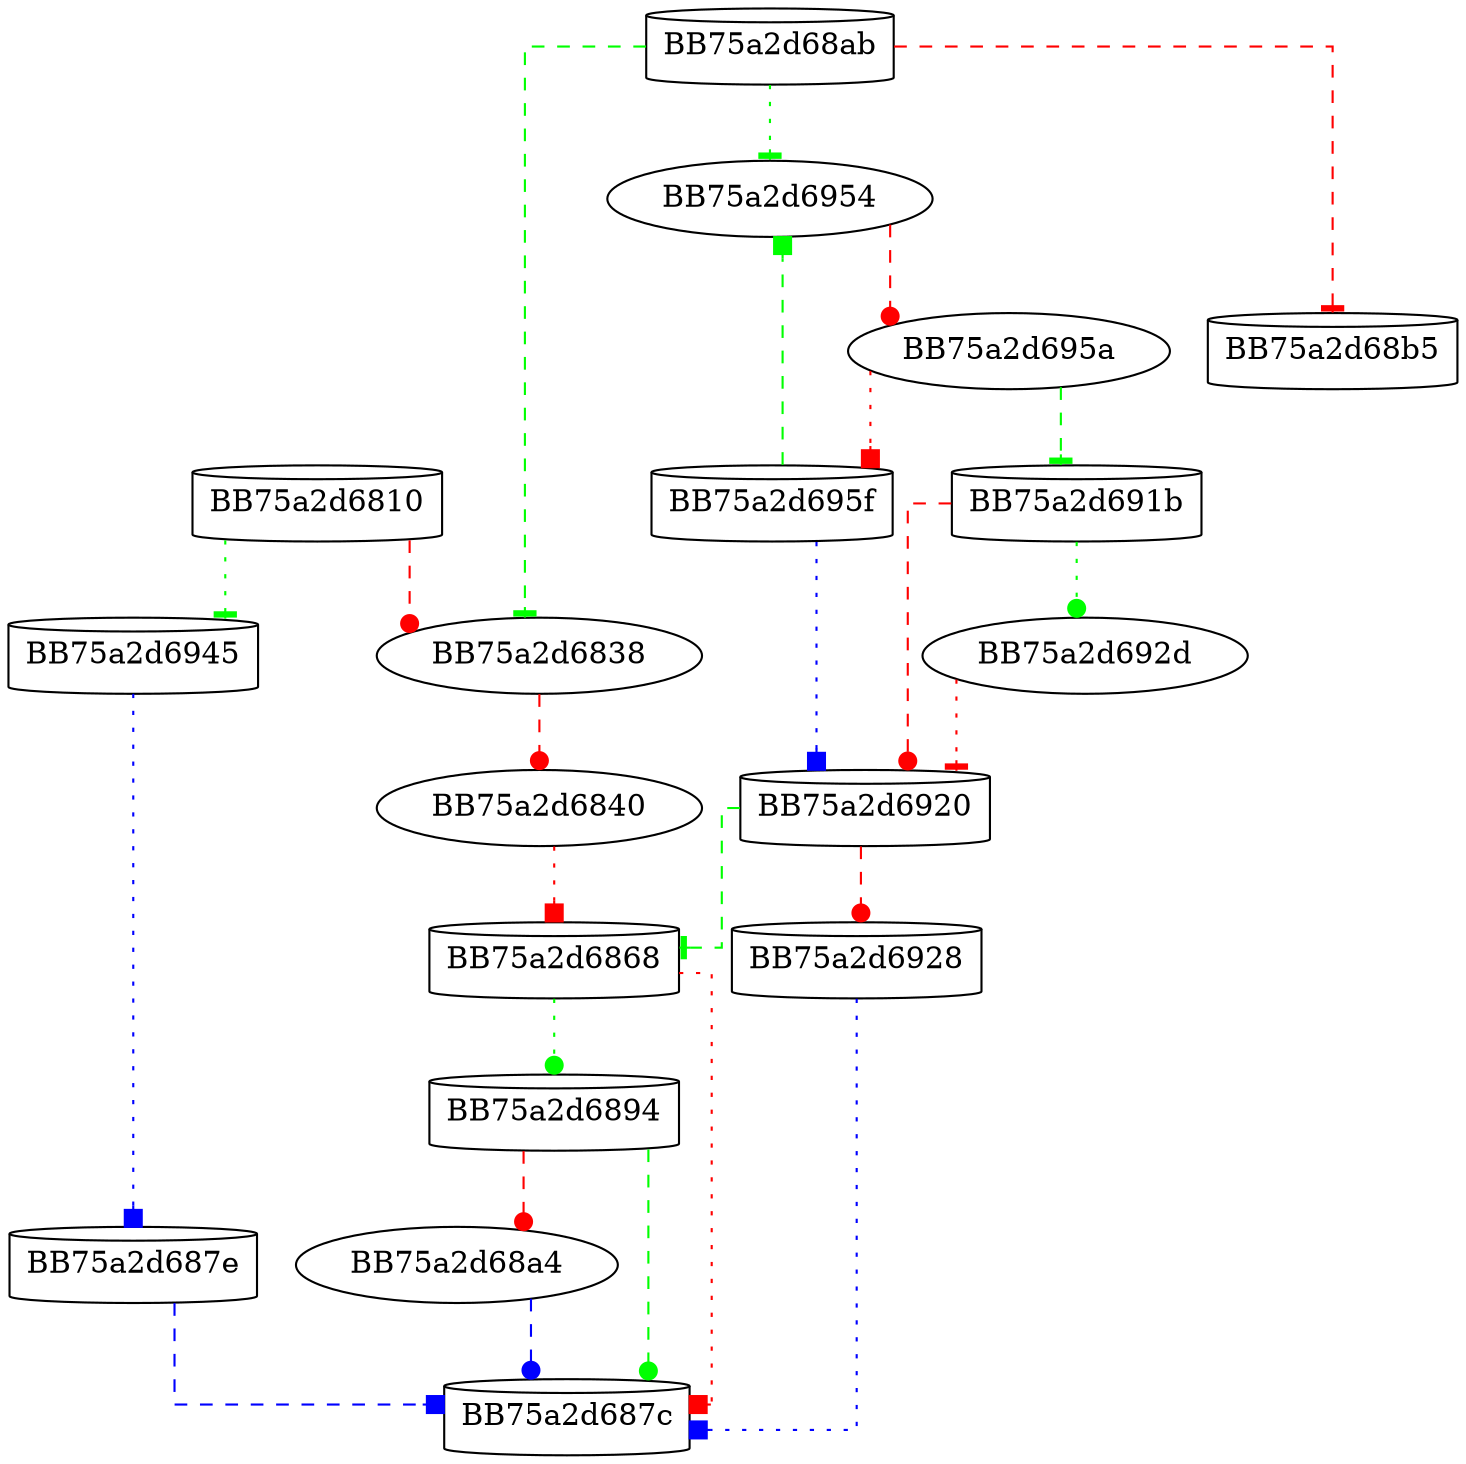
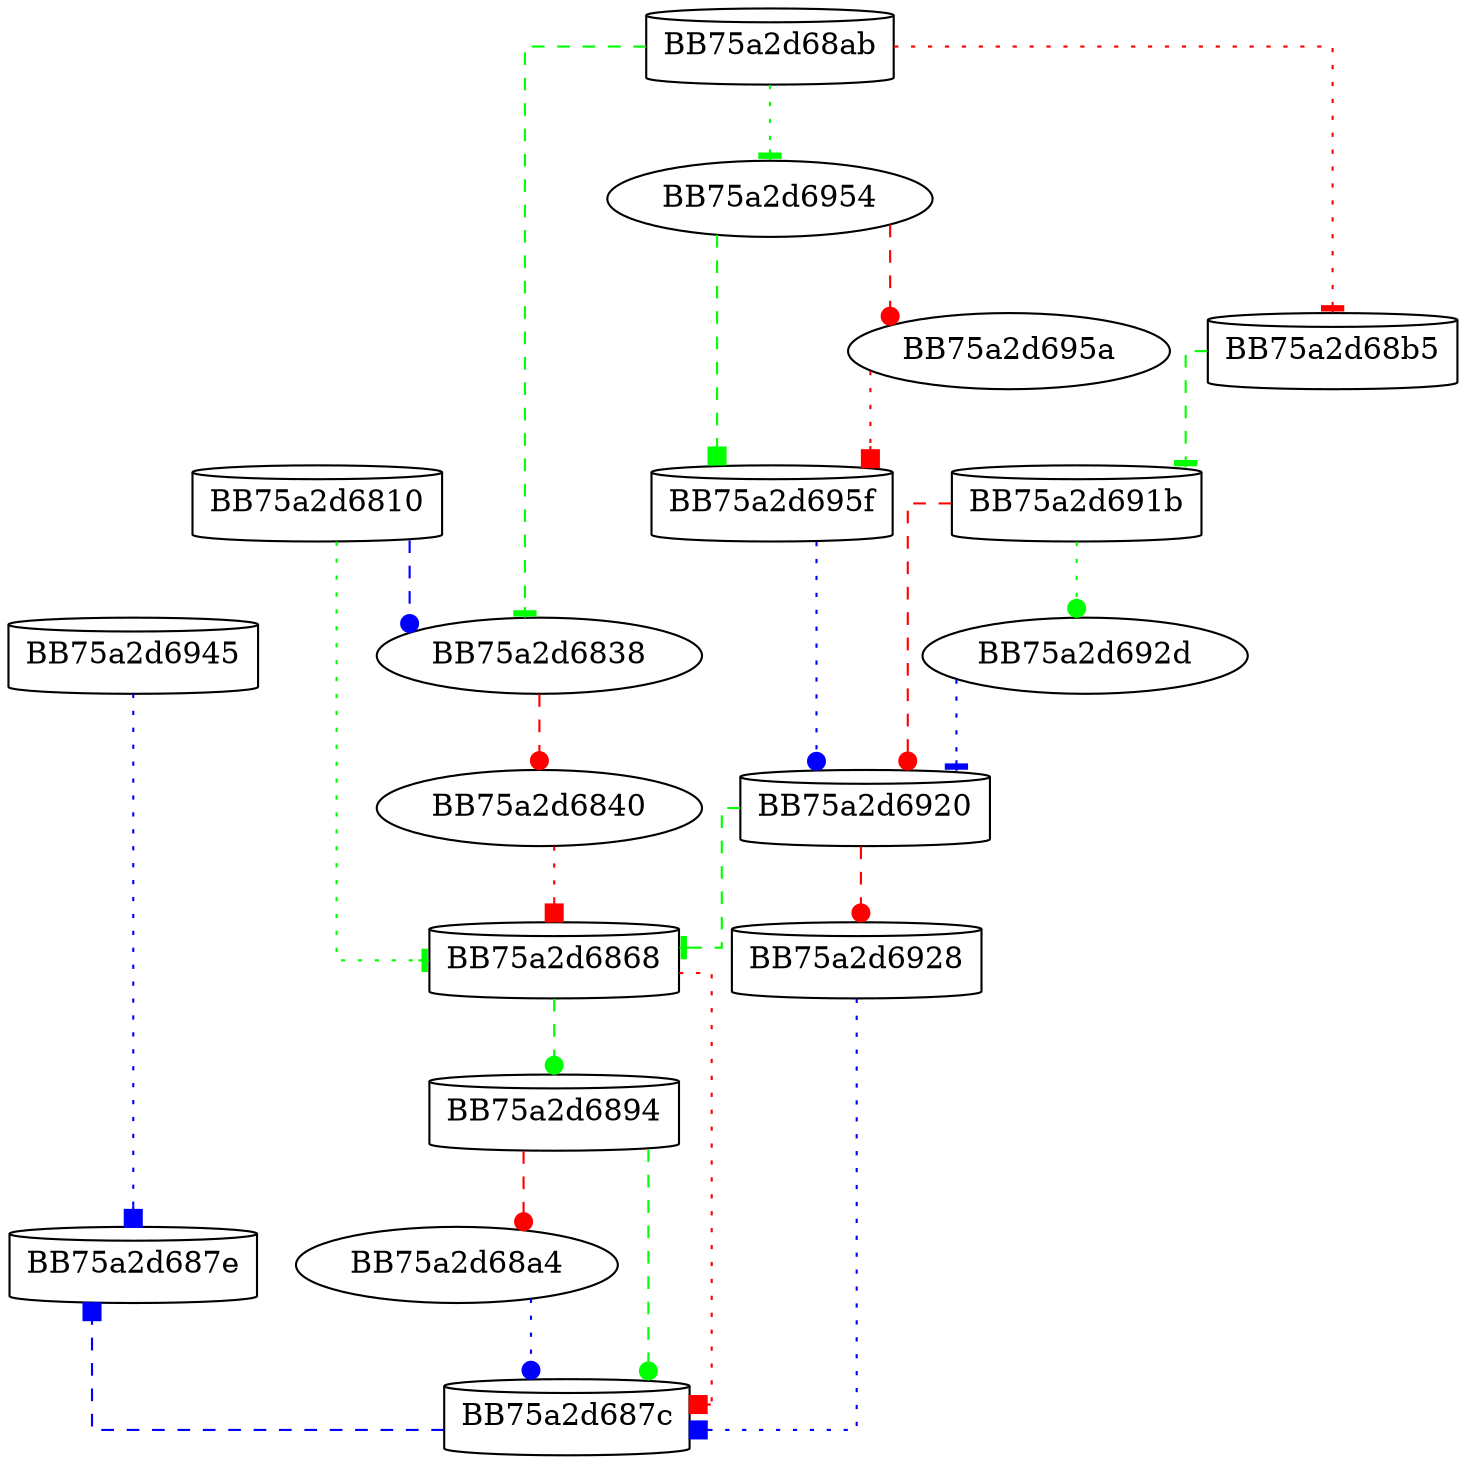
(1241, 47) -> (1241, 47)
(783, 362) -> (717, 339)
(1061, 421) -> (1186, 393)
(225, 574) -> (337, 792)
(410, 578) -> (410, 578)
(816, 647) -> (816, 647)
(956, 720) -> (956, 720)
(554, 1028) -> (554, 1028)
(531, 1330) -> (531, 1330)
(248, 1405) -> (215, 1430)
